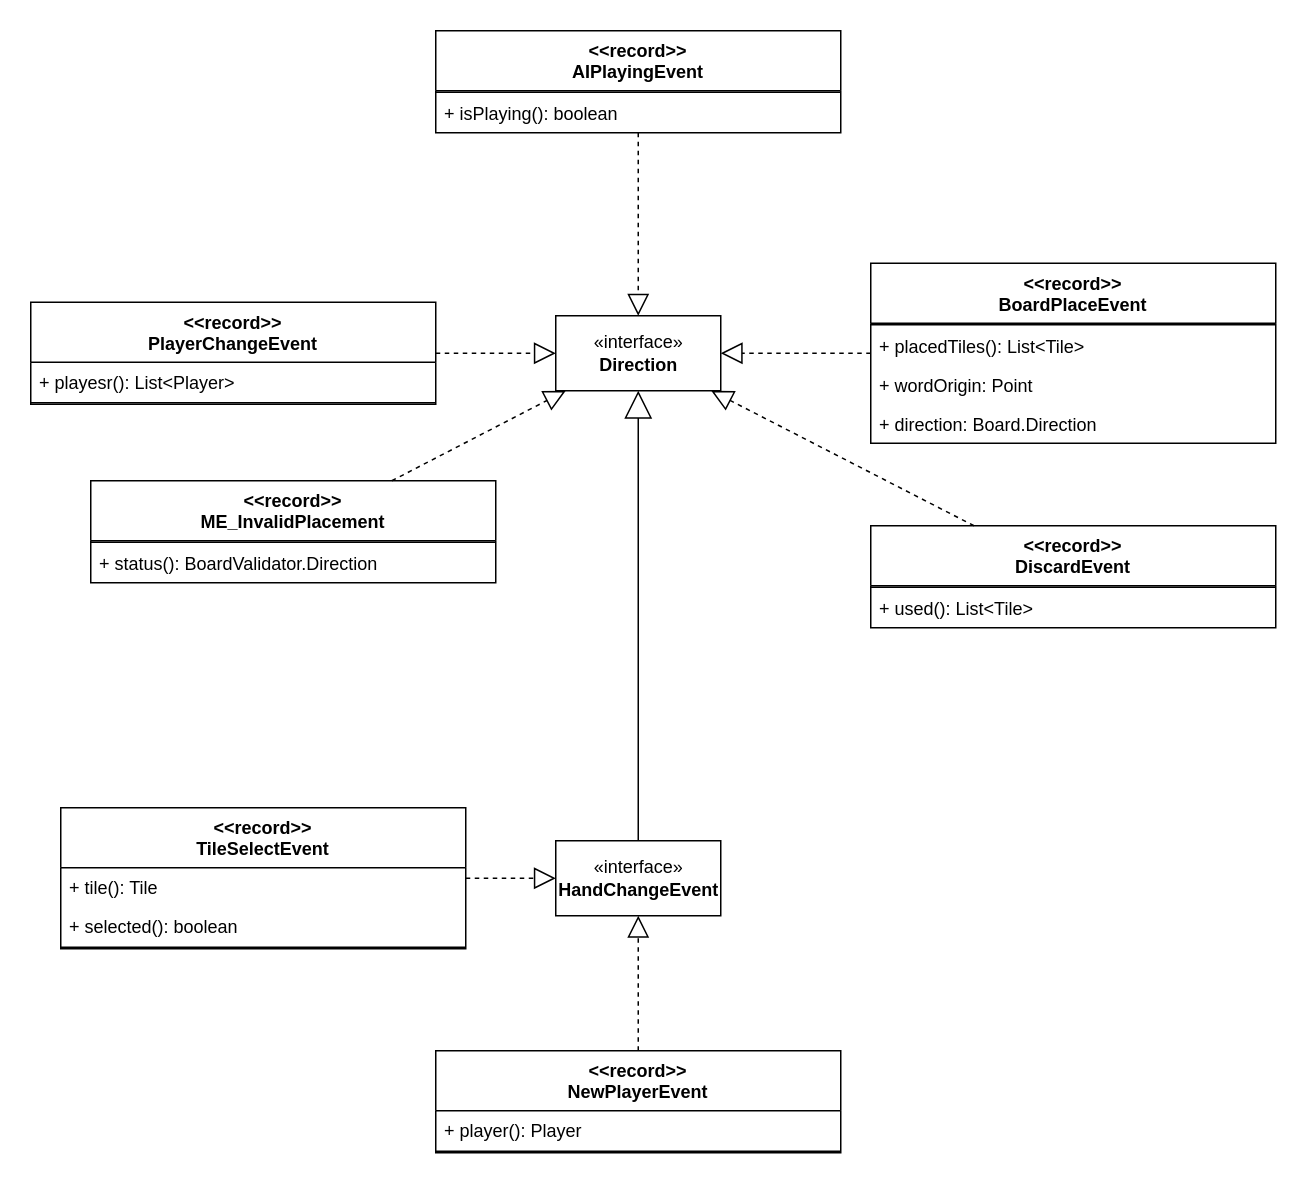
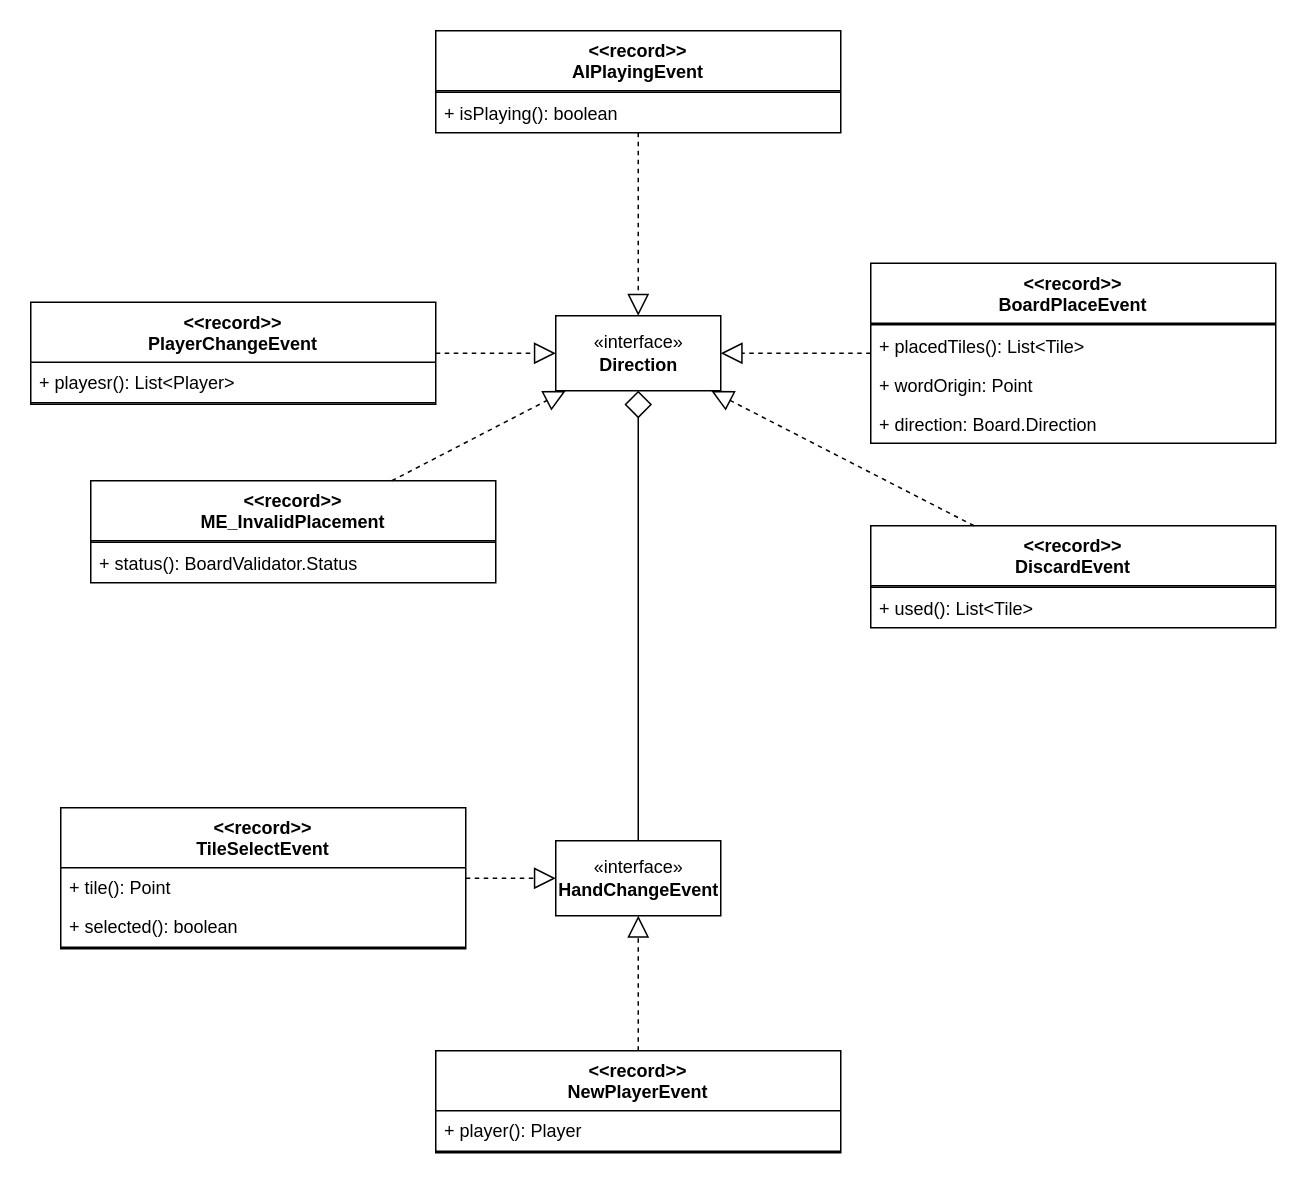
(638, 419) -> (638, 419)
(262, 564) -> (251, 564)
(123, 888) -> (131, 888)
